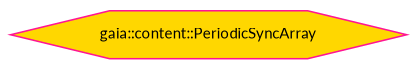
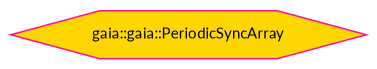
(209, 35) -> (188, 35)
